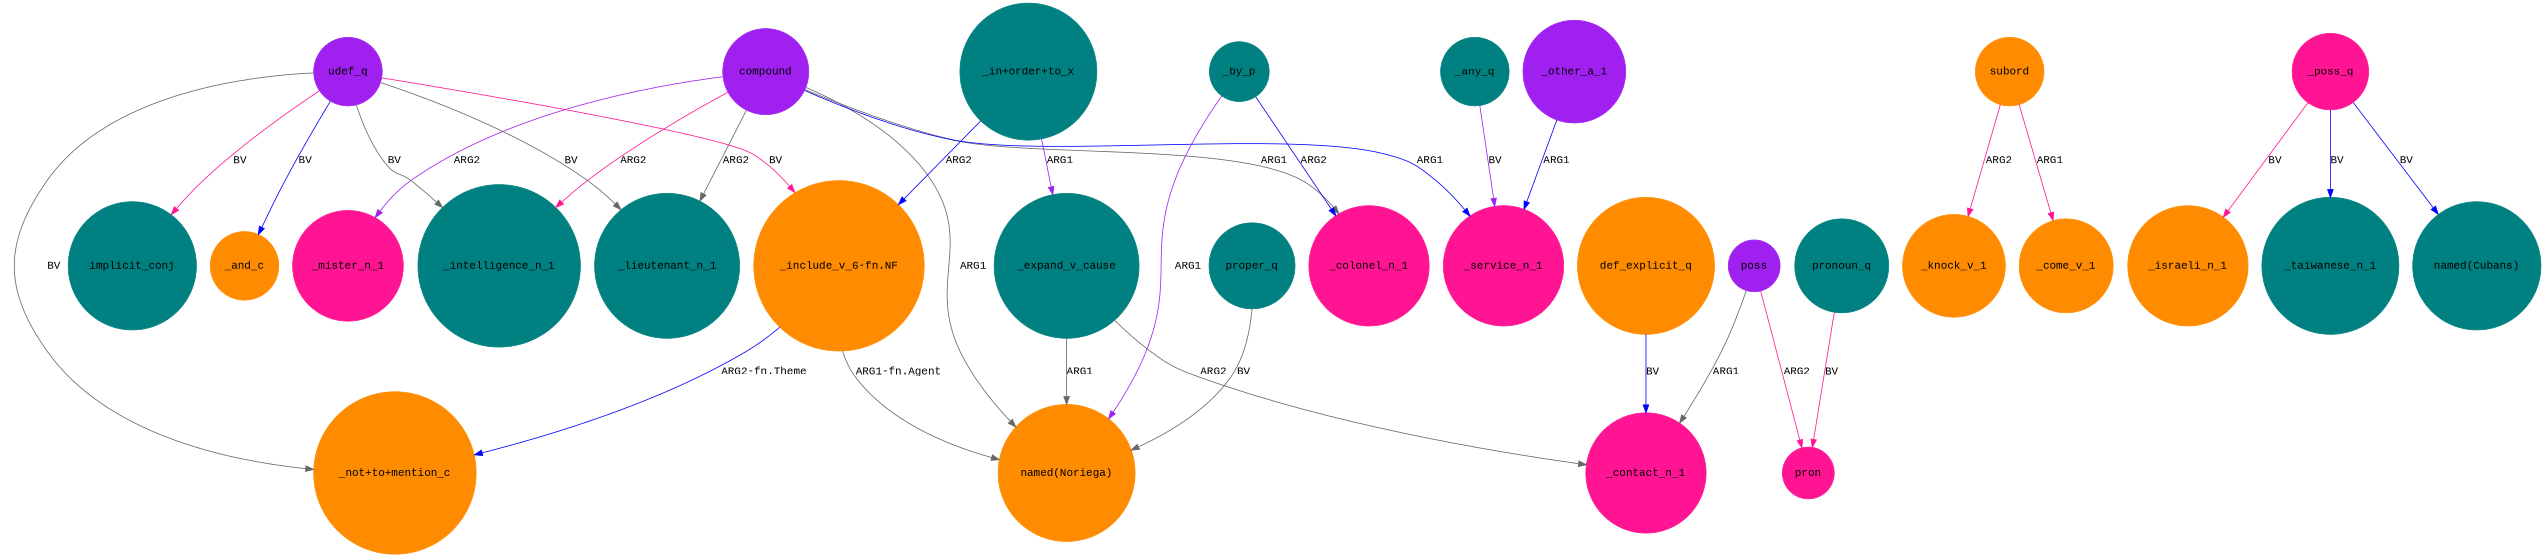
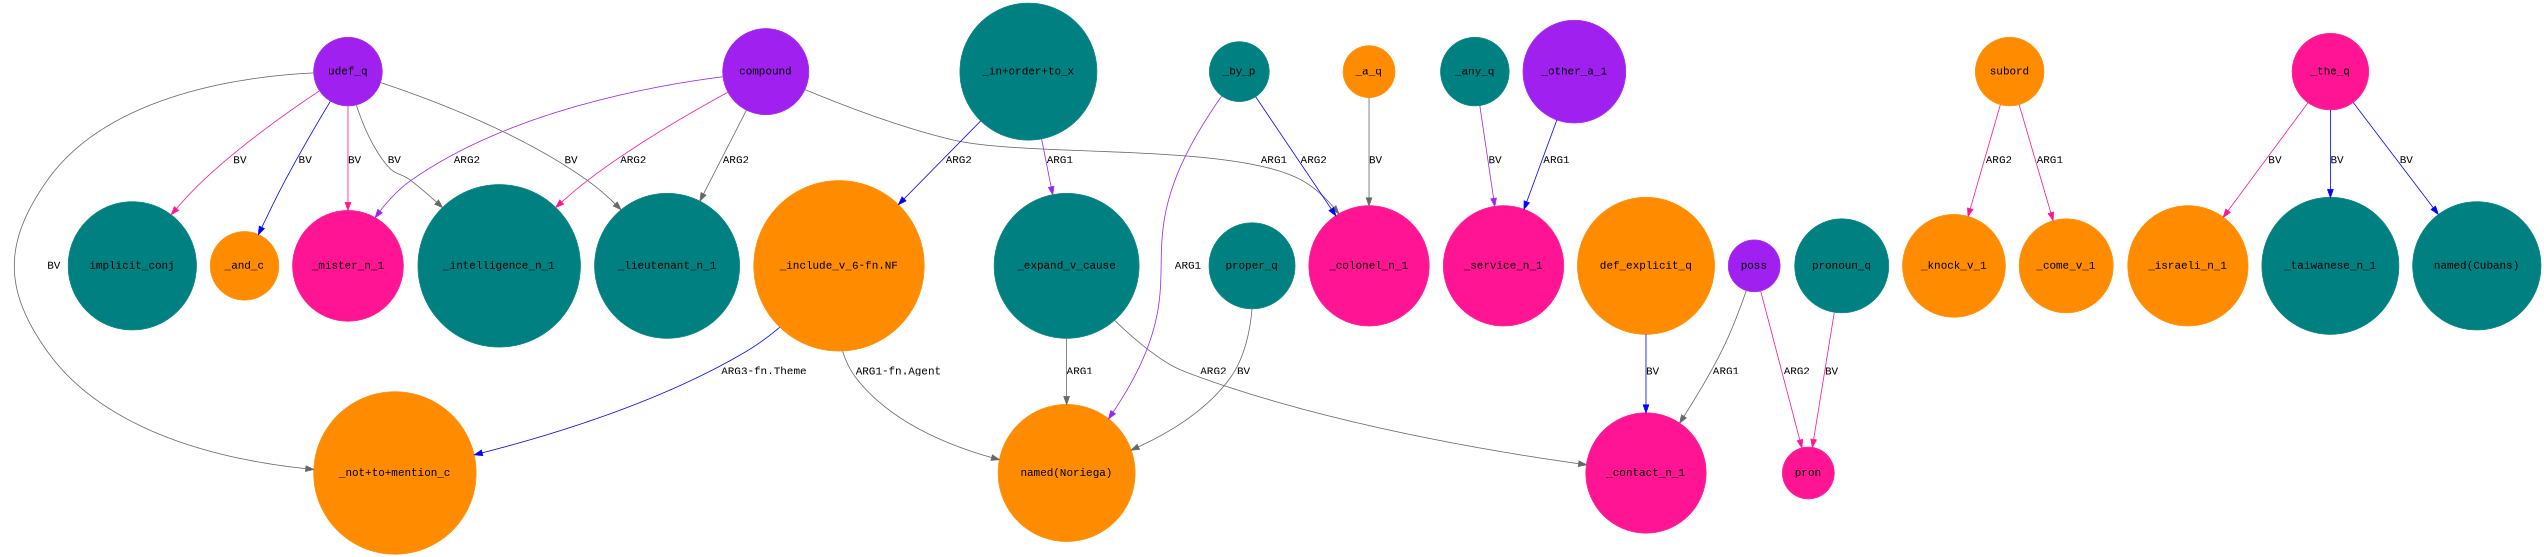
none -> (1369, 72)
(2330, 72) -> (2330, 72)
(593, 115) -> (348, 154)
(1140, 145) -> none
(949, 229) -> none
(764, 371) -> (764, 371)
